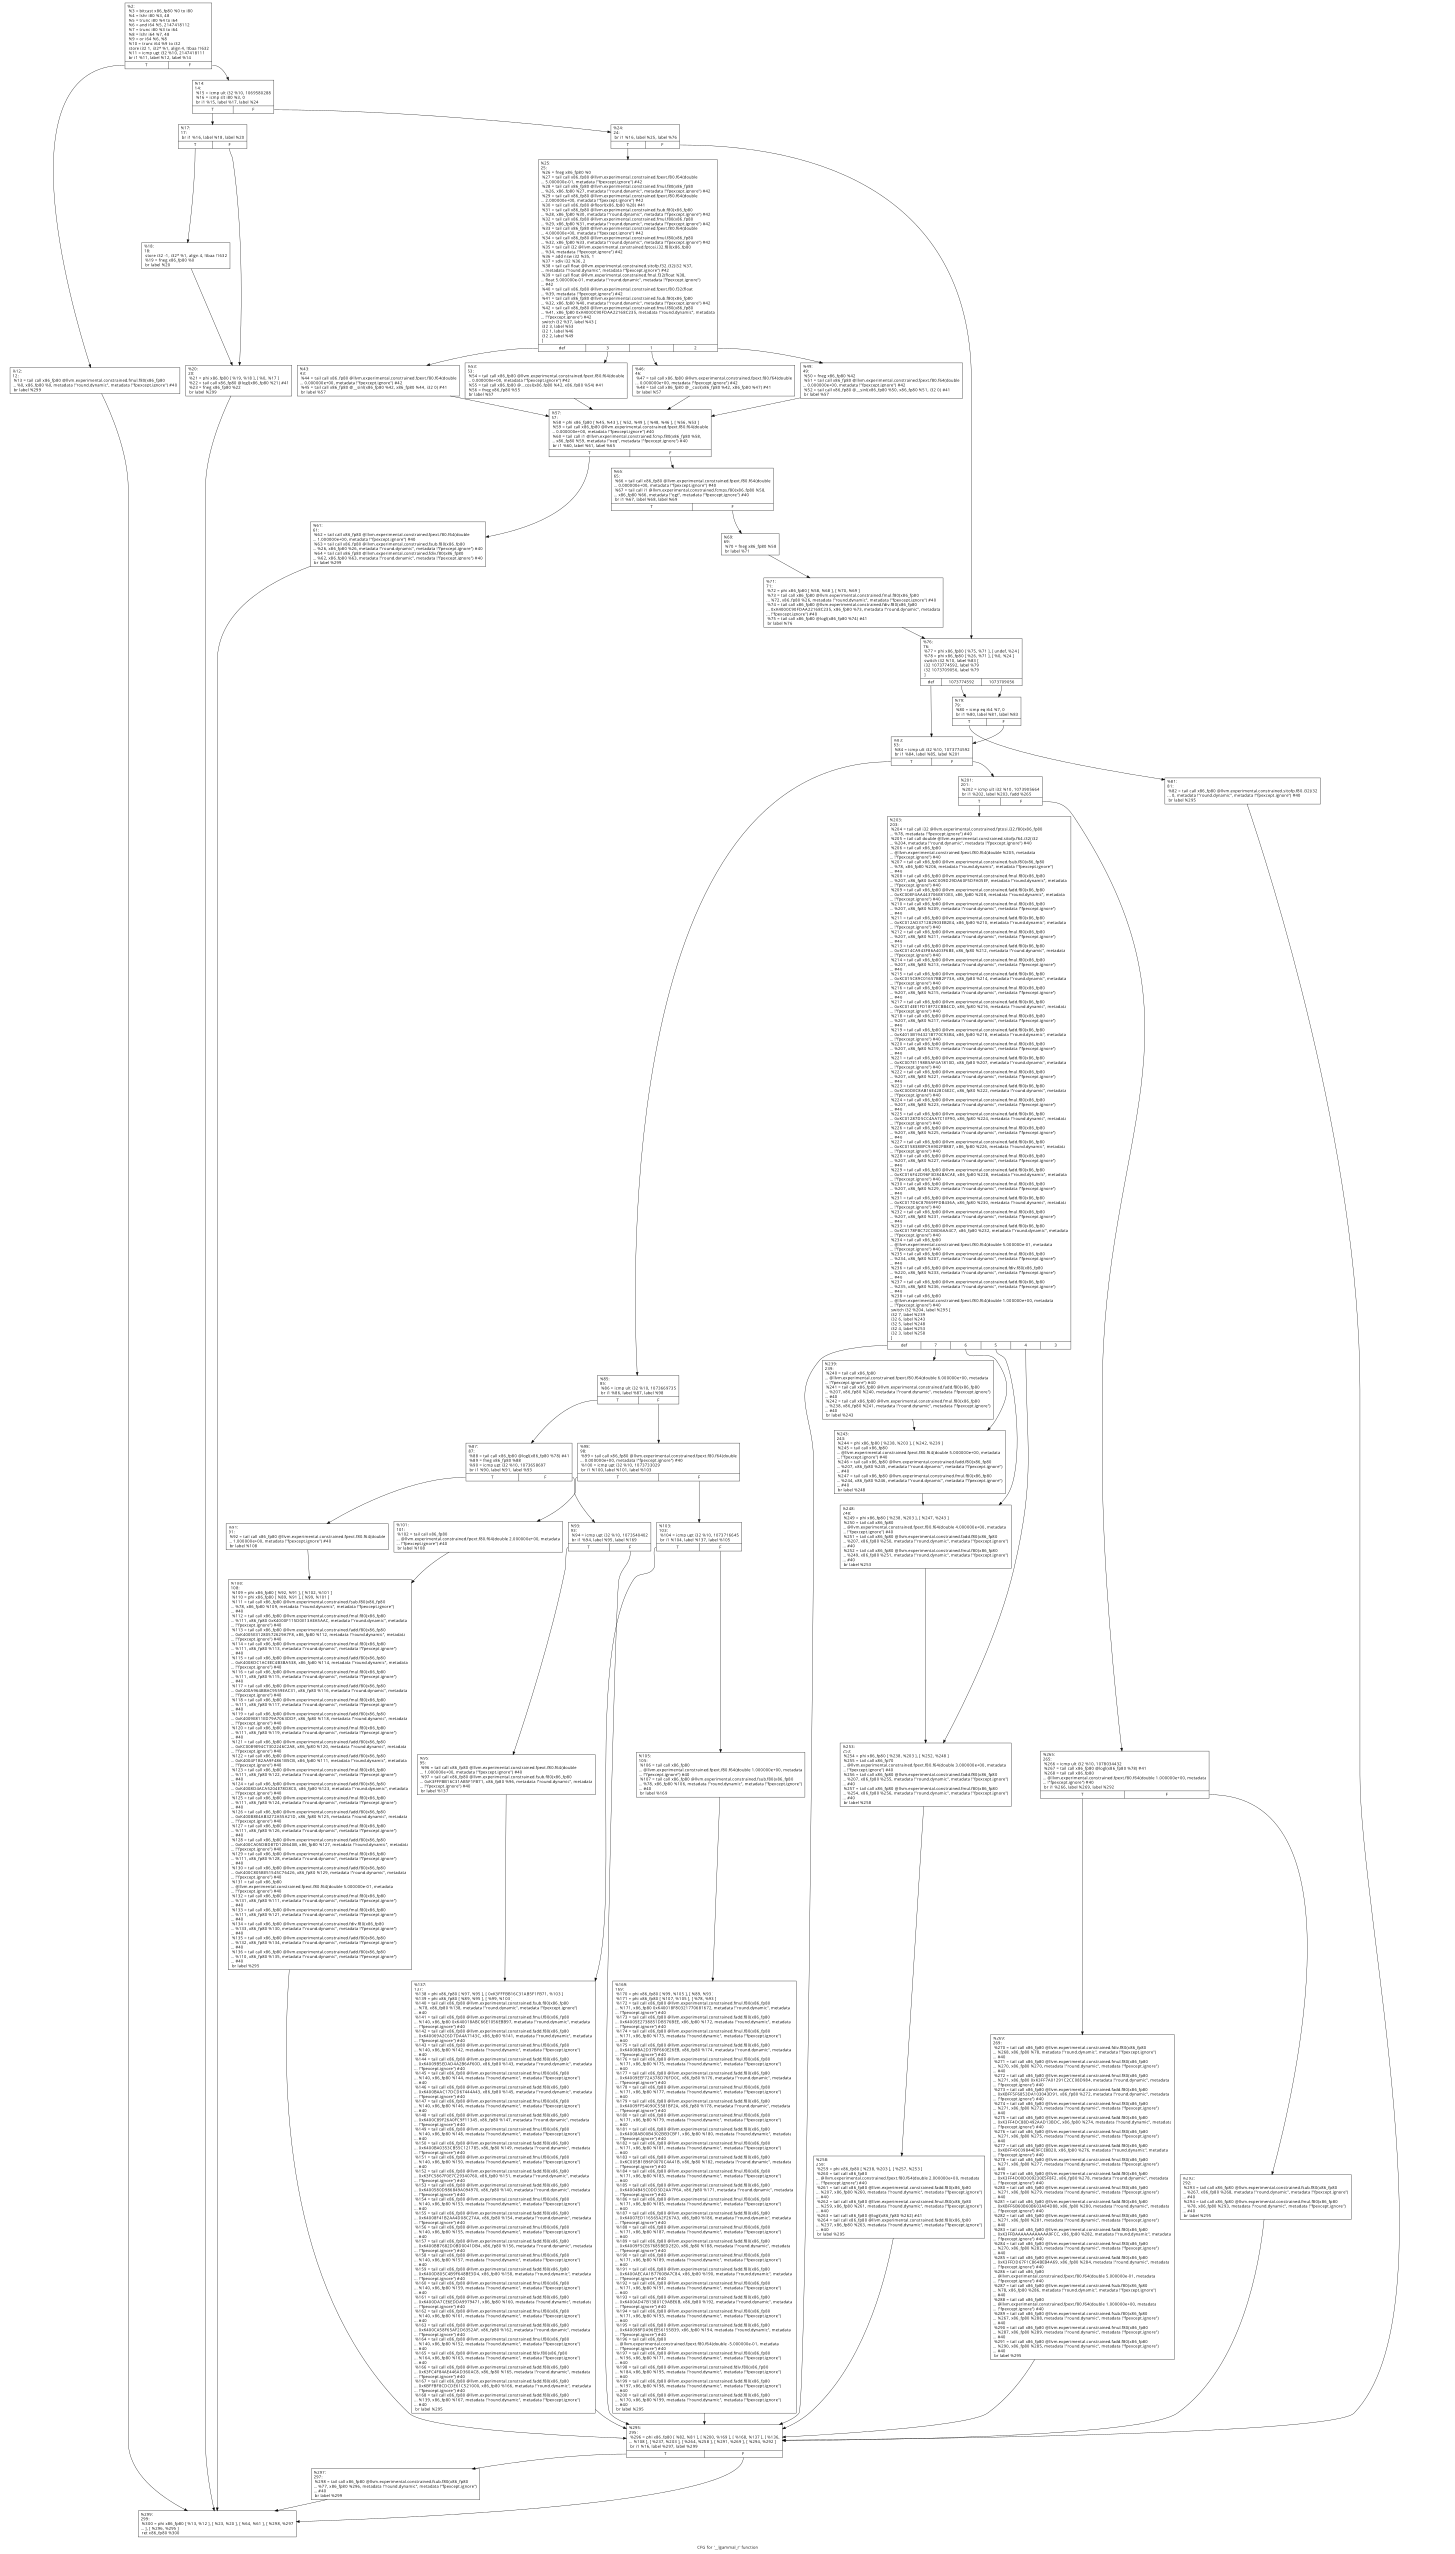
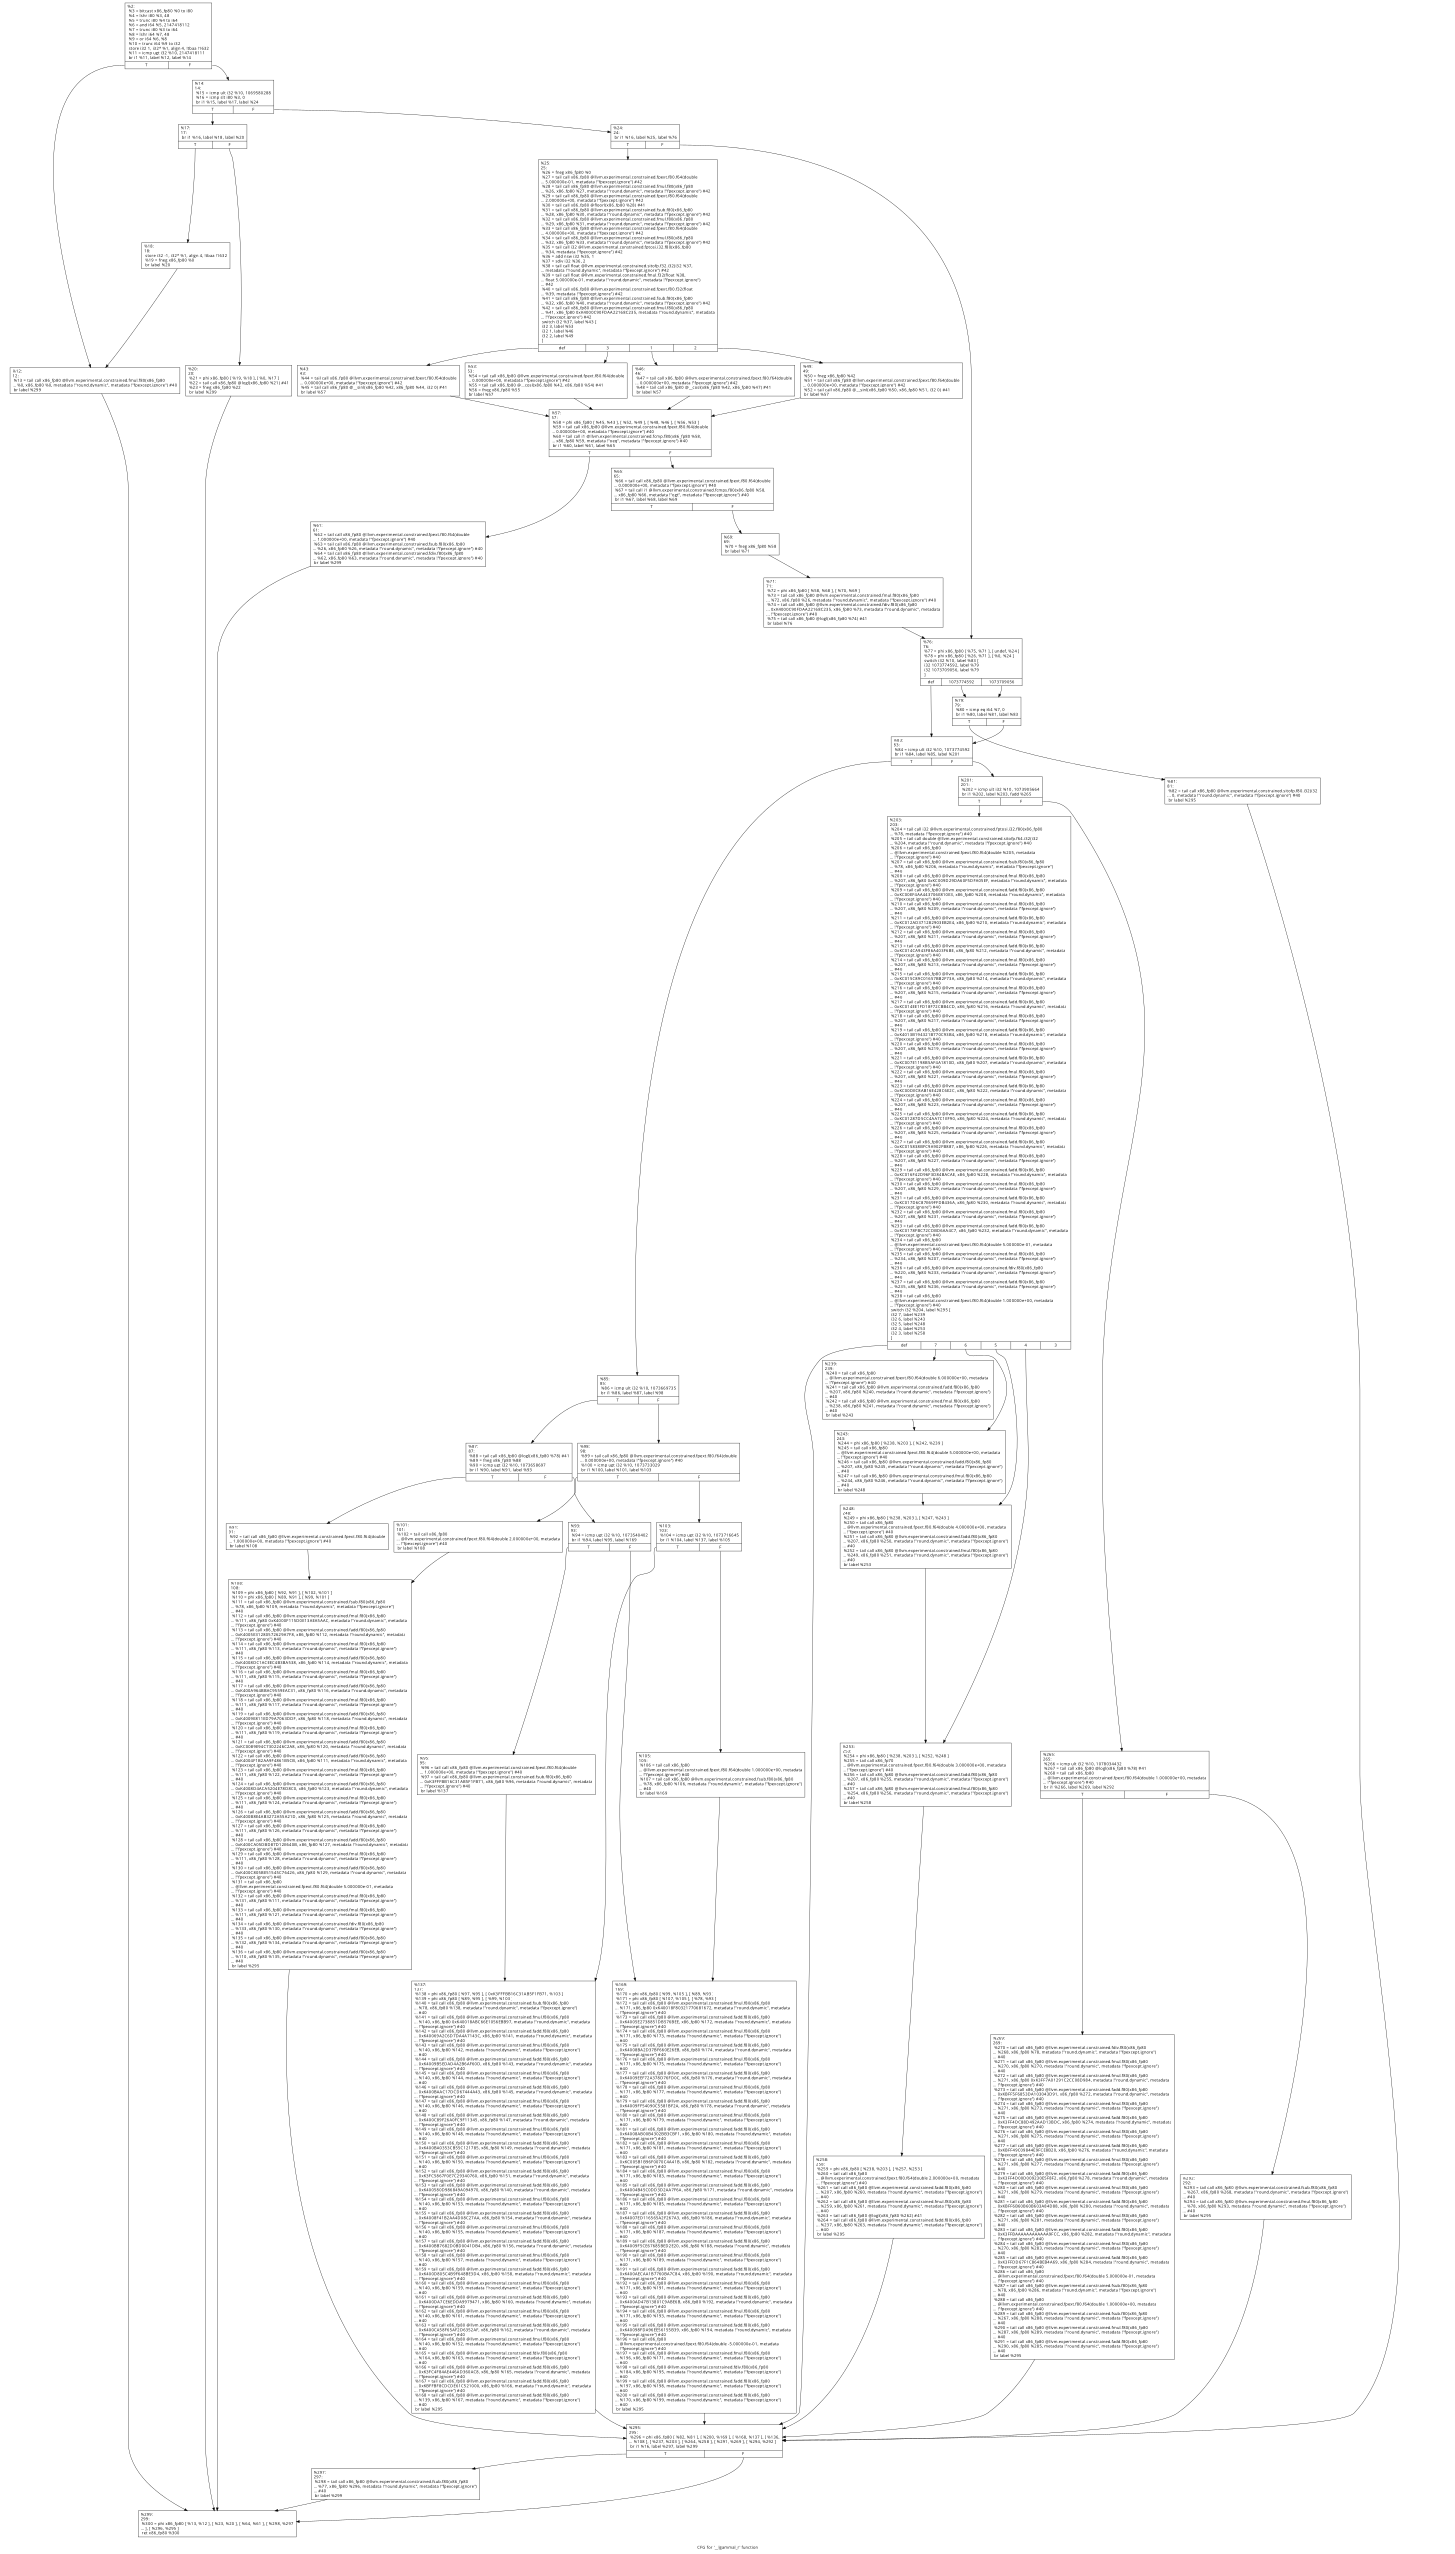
(211, 316) -> (143, 318)
(608, 1991) -> (621, 1765)
